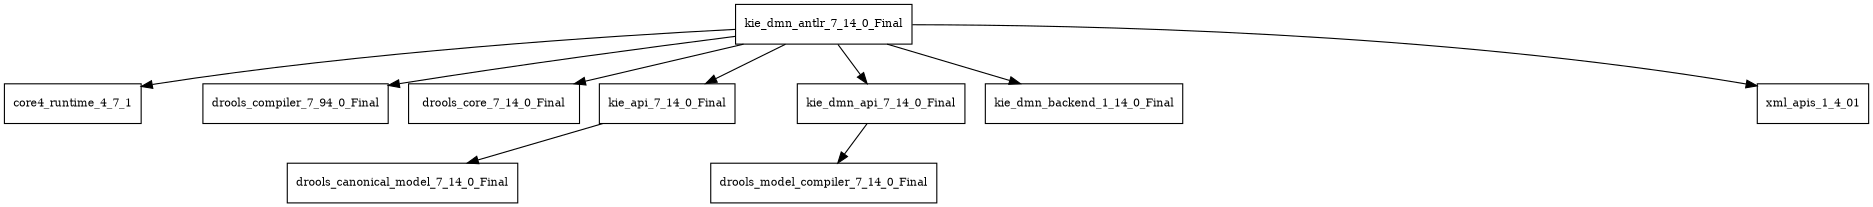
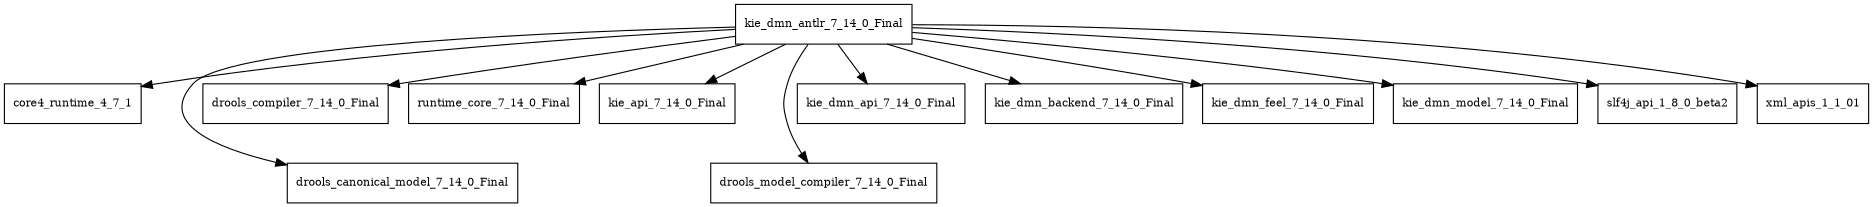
(296, 104) -> (296, 104)
(494, 104) -> (494, 104)
(1084, 104) -> (1084, 104)
none -> (1288, 104)
none -> (1485, 104)
none -> (1667, 104)
(1813, 104) -> (1813, 104)
(856, 139) -> (784, 98)
(540, 142) -> (391, 45)
